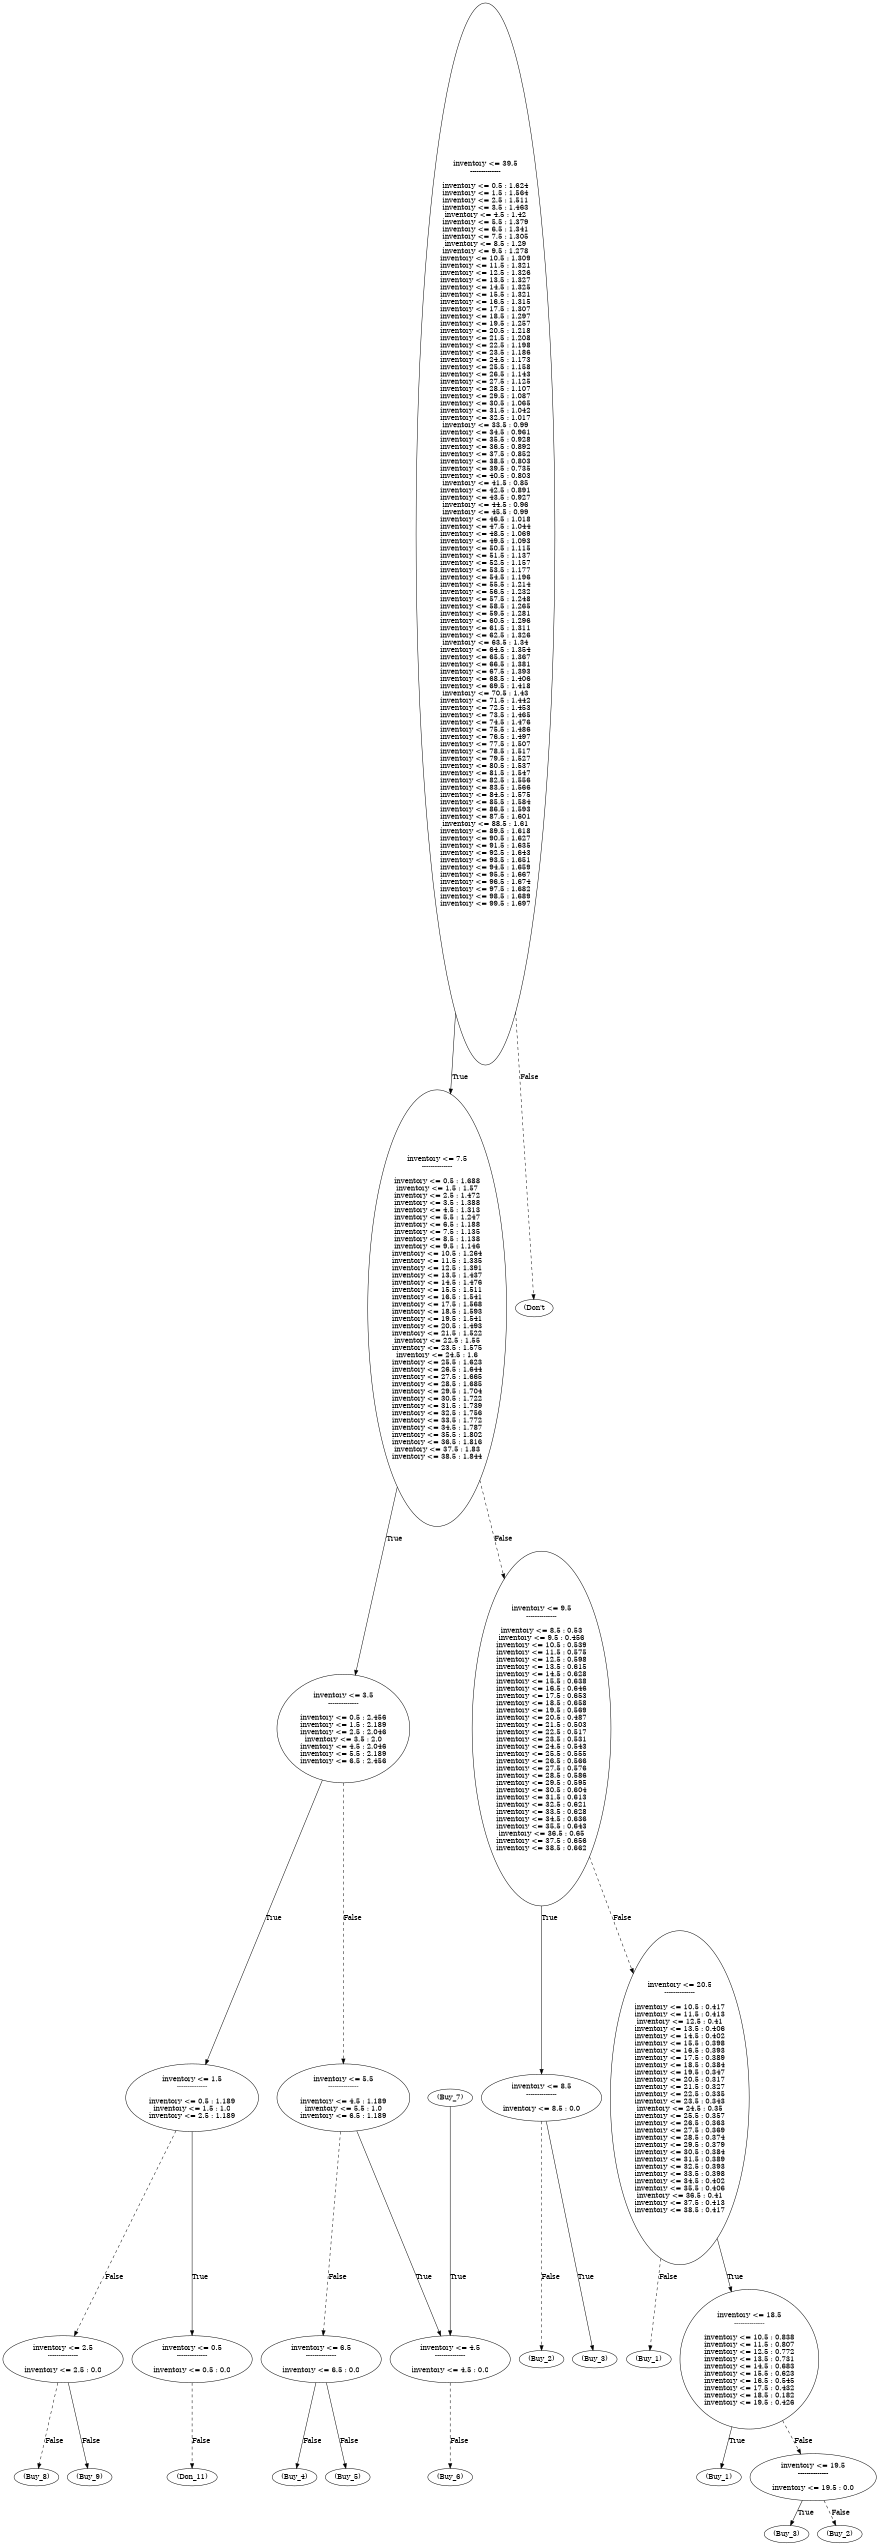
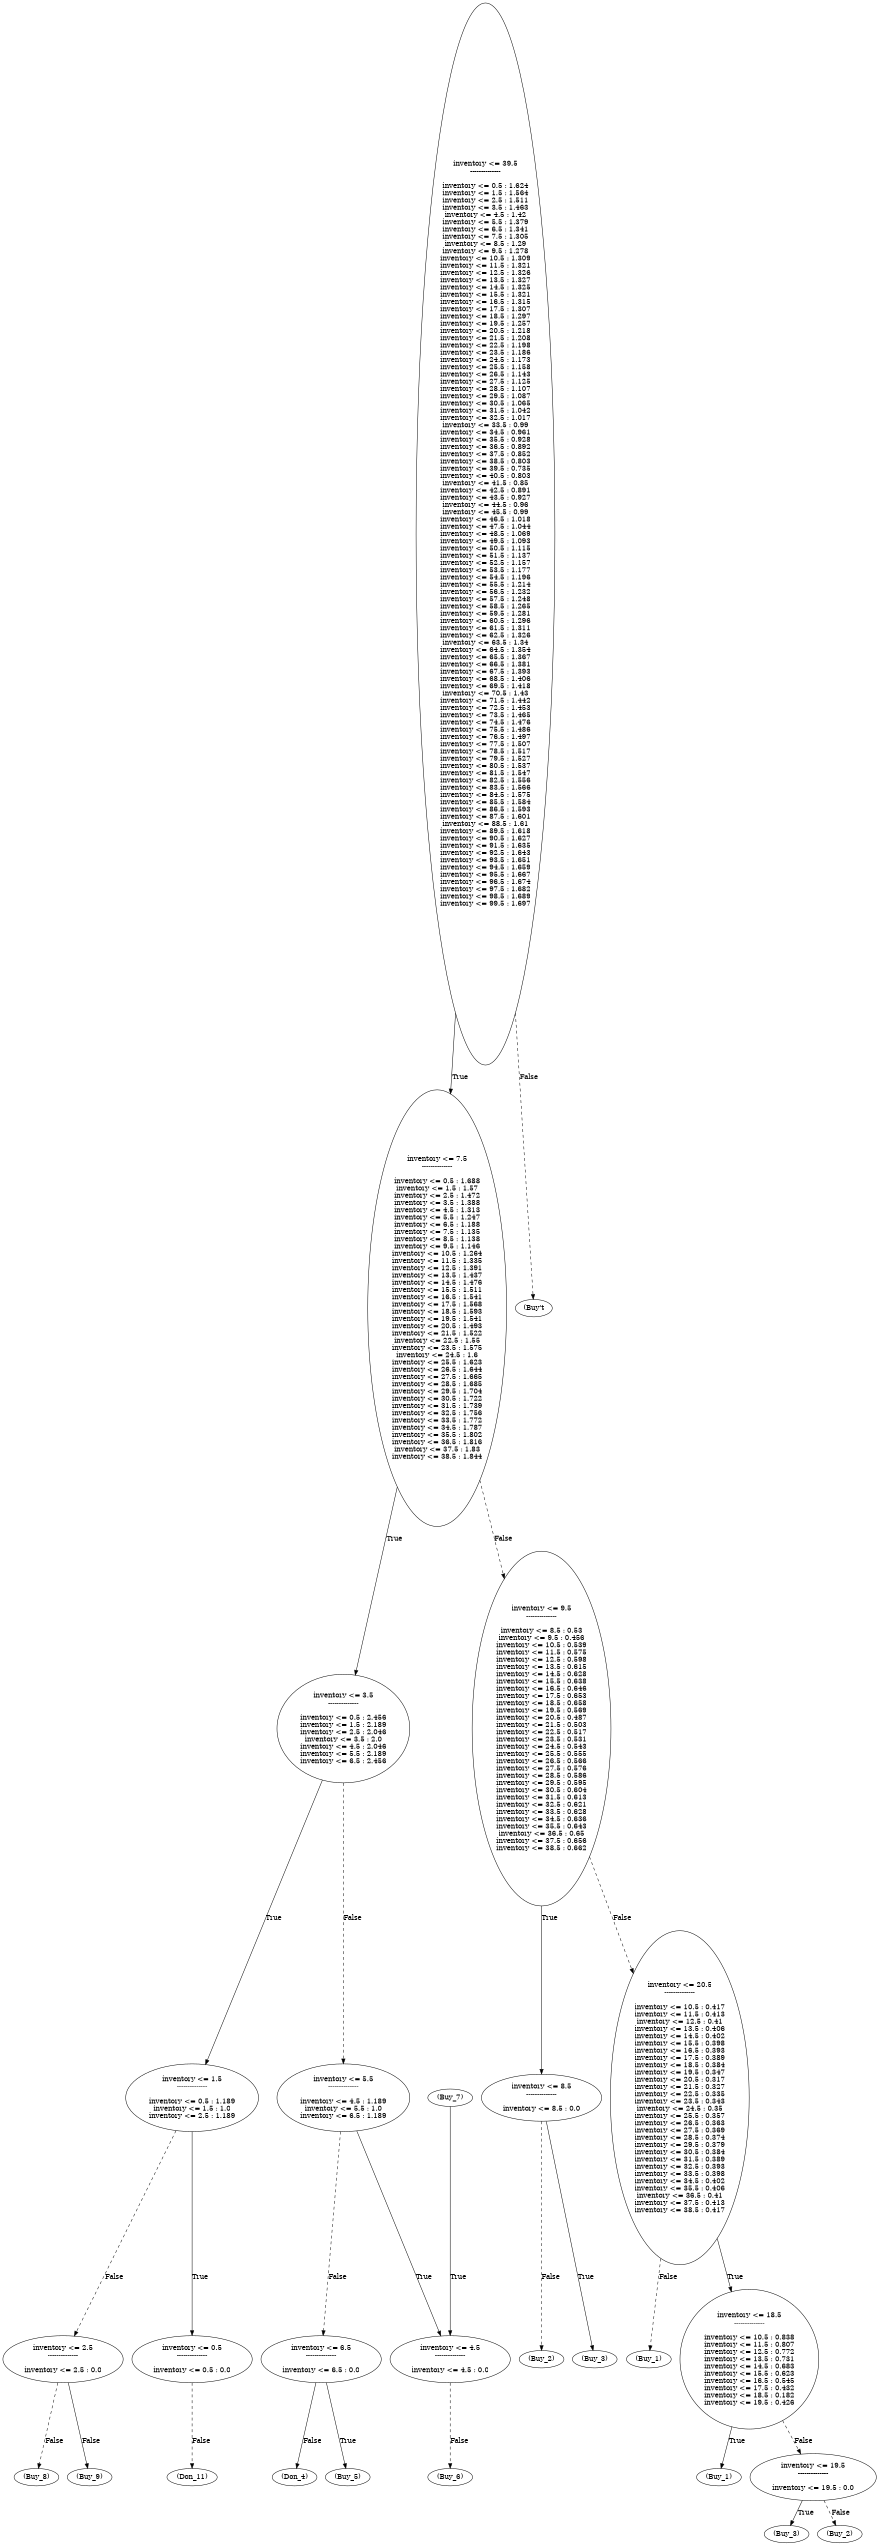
(534, 1308) -> (534, 1308)
(349, 2441) -> (348, 2441)
(295, 2477) -> (295, 2477)
